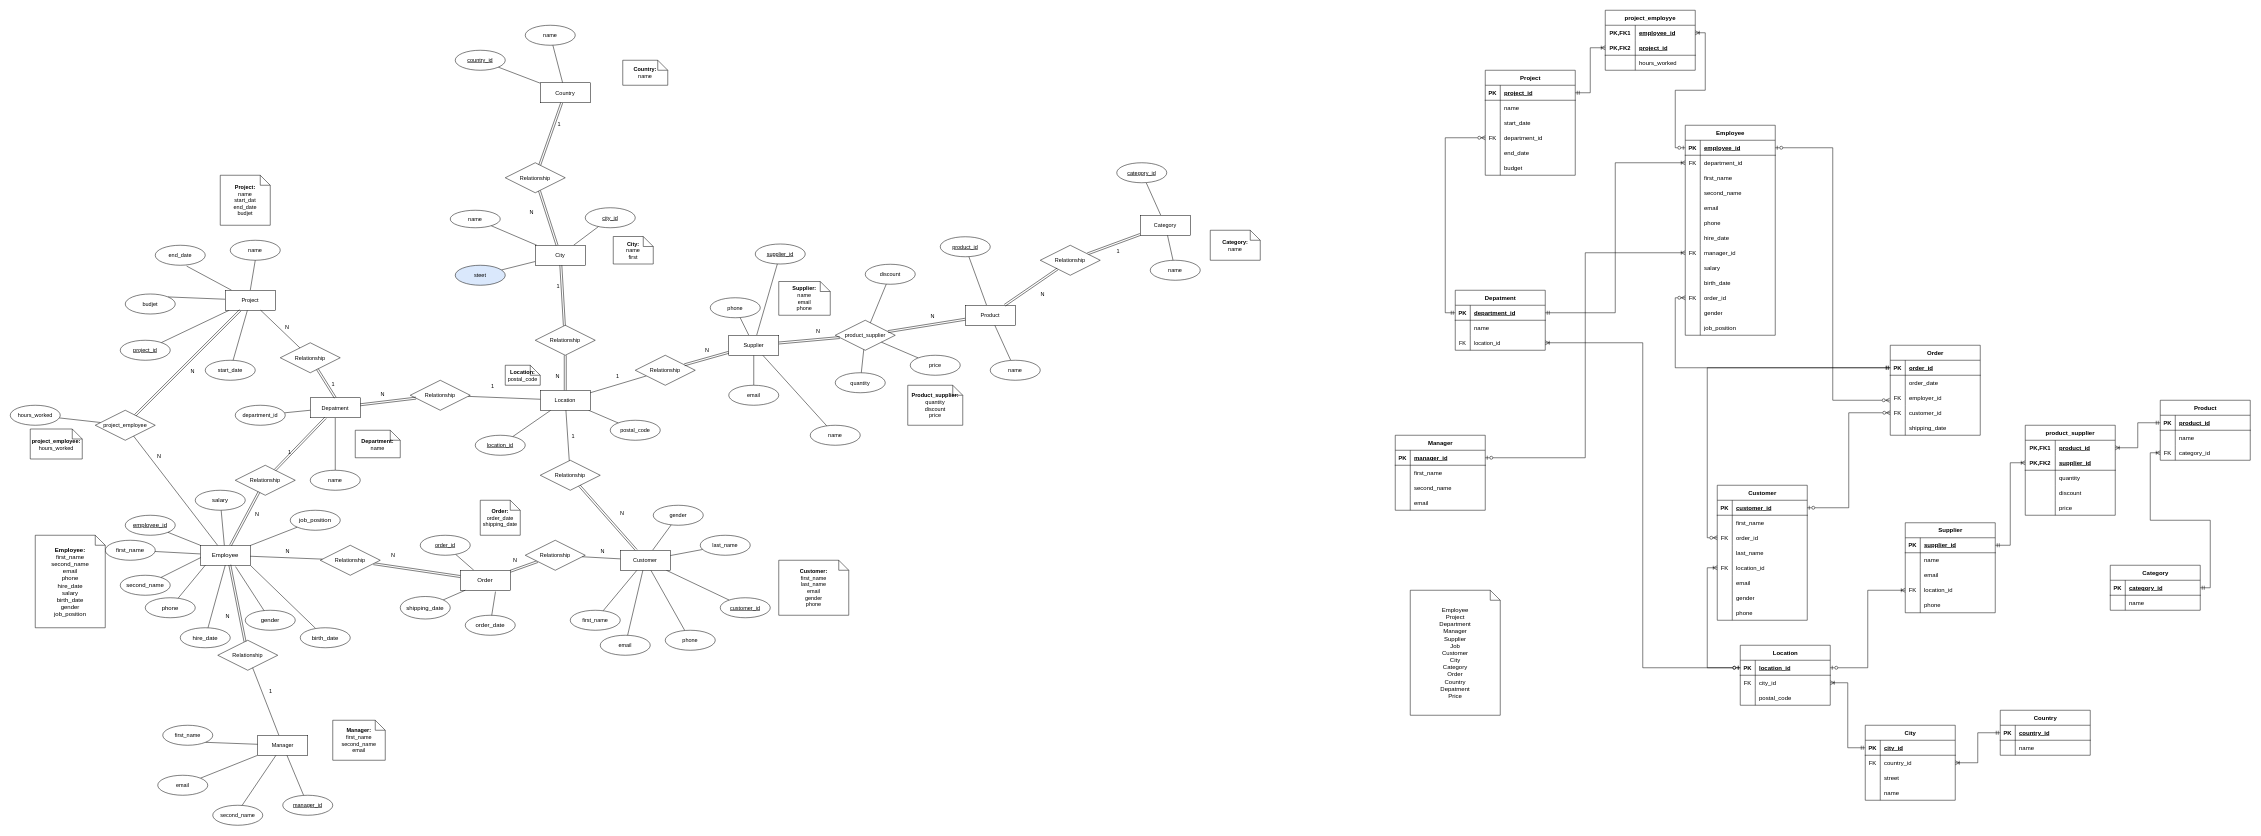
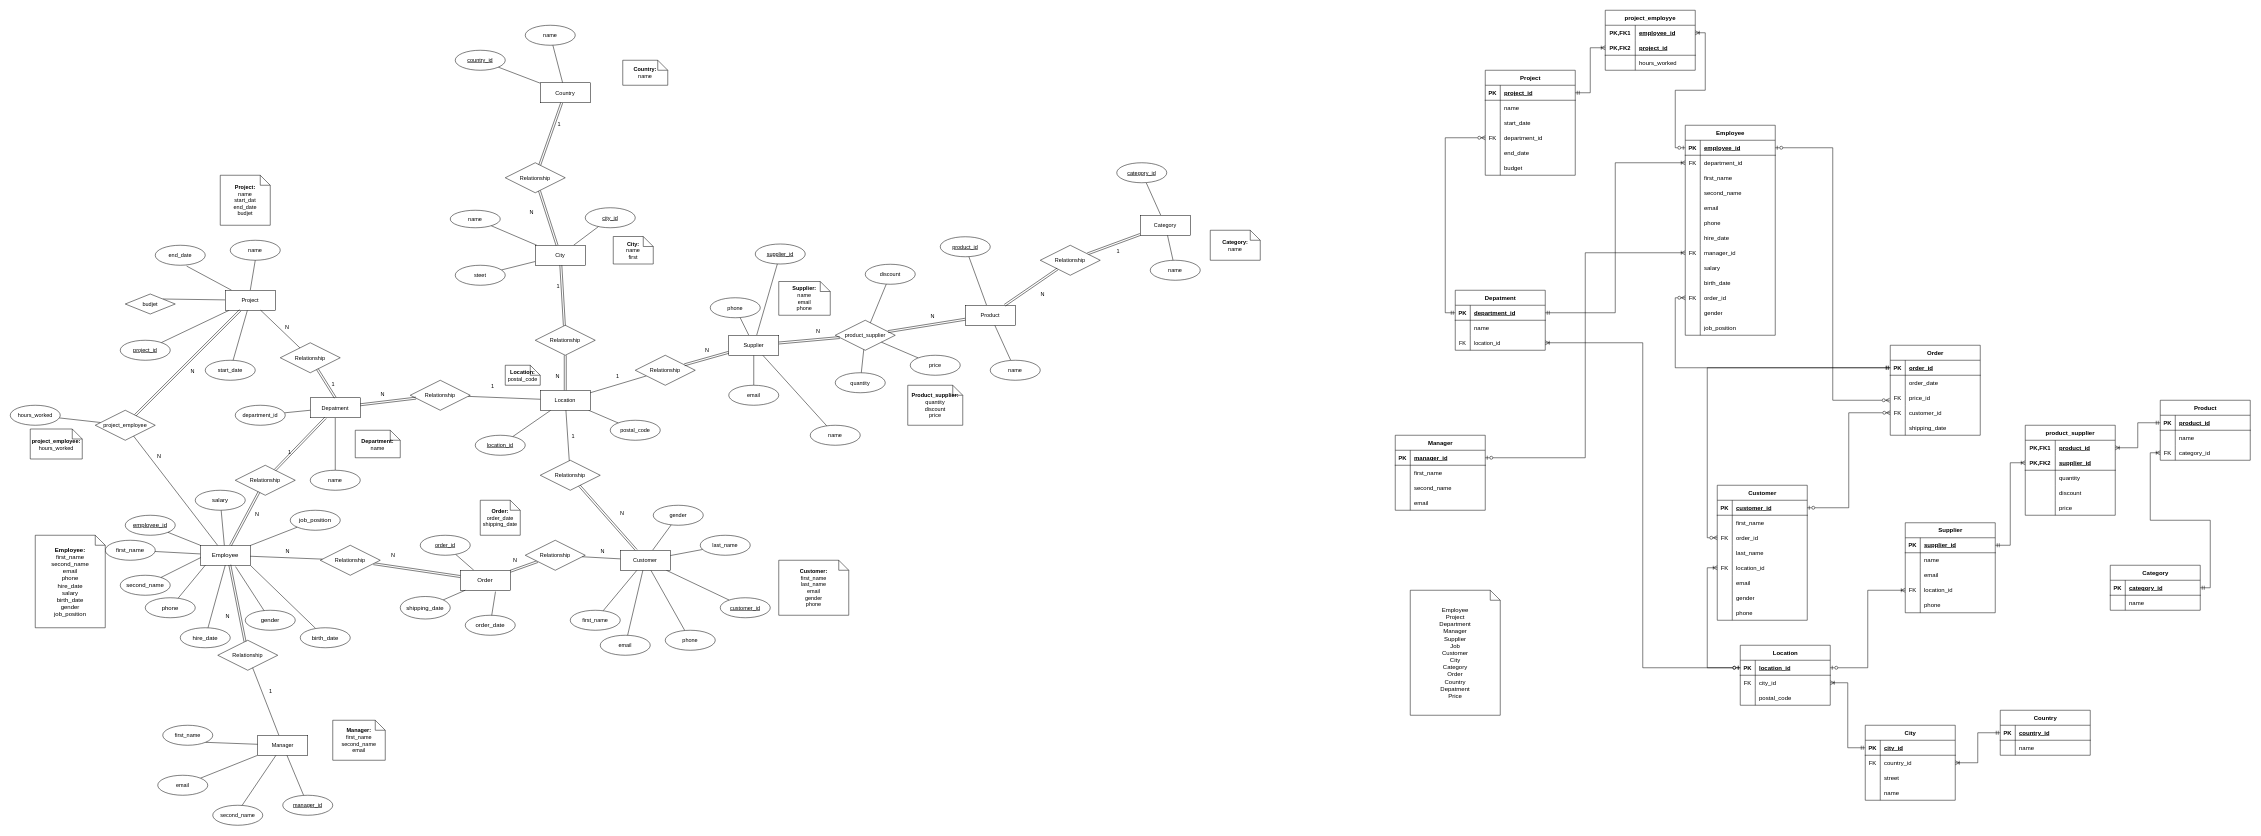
(480, 275) -> (480, 275)
(150, 304) -> (150, 304)
(1926, 398) -> (1921, 398)
